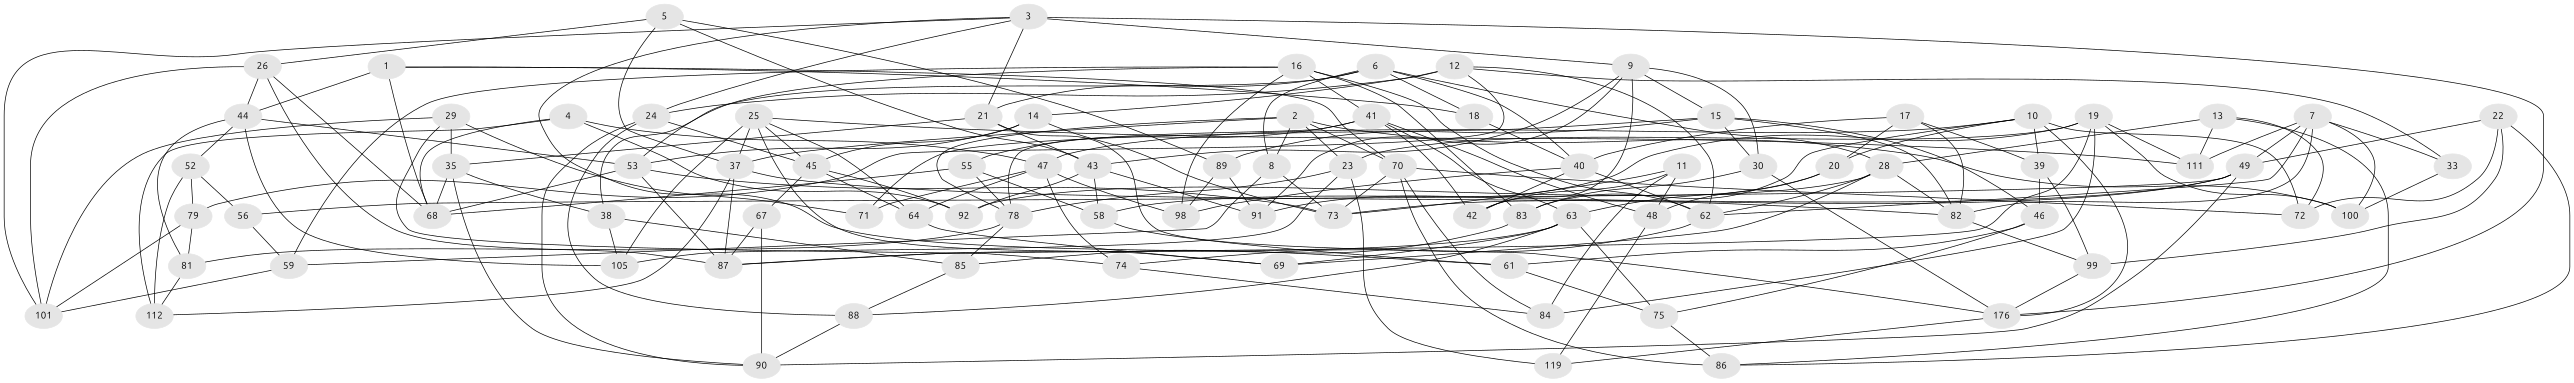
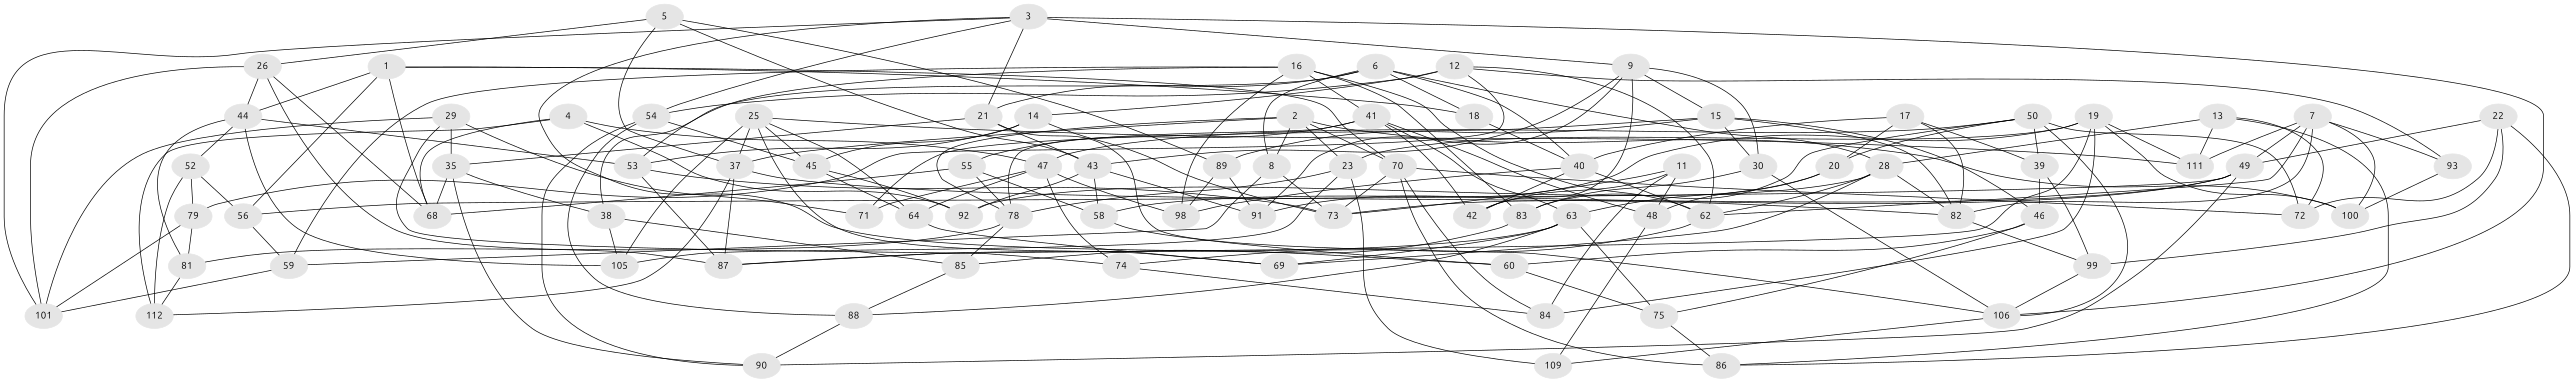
(651, 116) -> (651, 116)
(2033, 116) -> (2033, 116)
none -> (315, 141)
(2453, 166) -> (2453, 166)
(516, 195) -> none
(762, 216) -> none
(1509, 266) -> (1509, 266)
(2002, 316) -> (2002, 316)
(1553, 366) -> (1553, 366)
